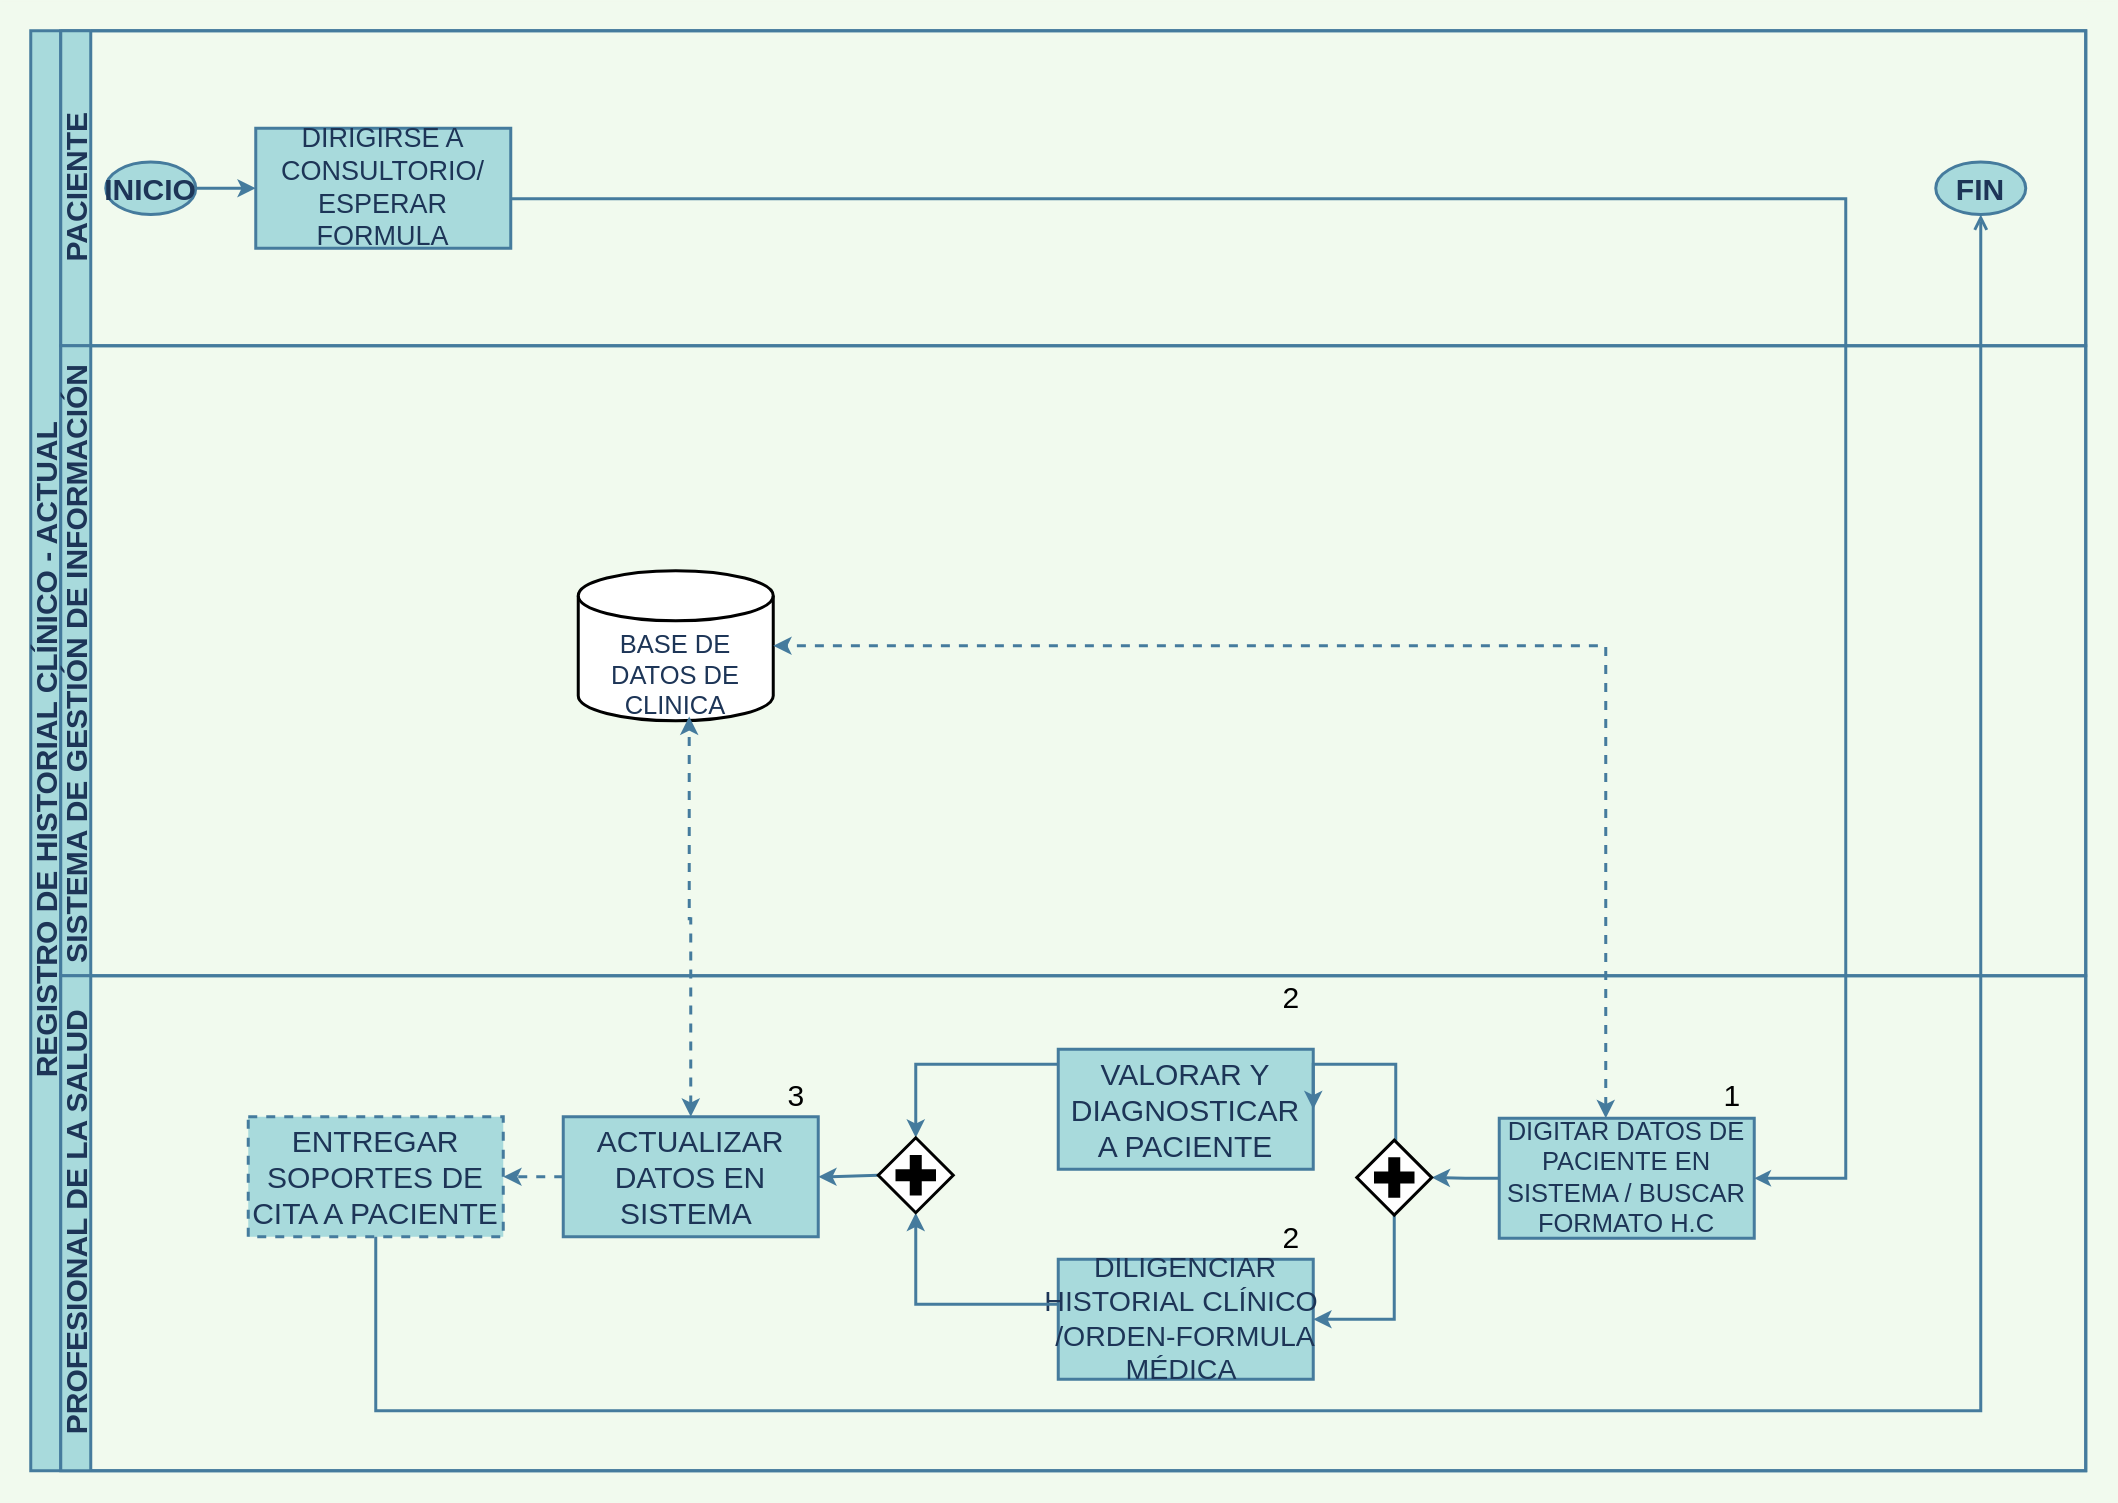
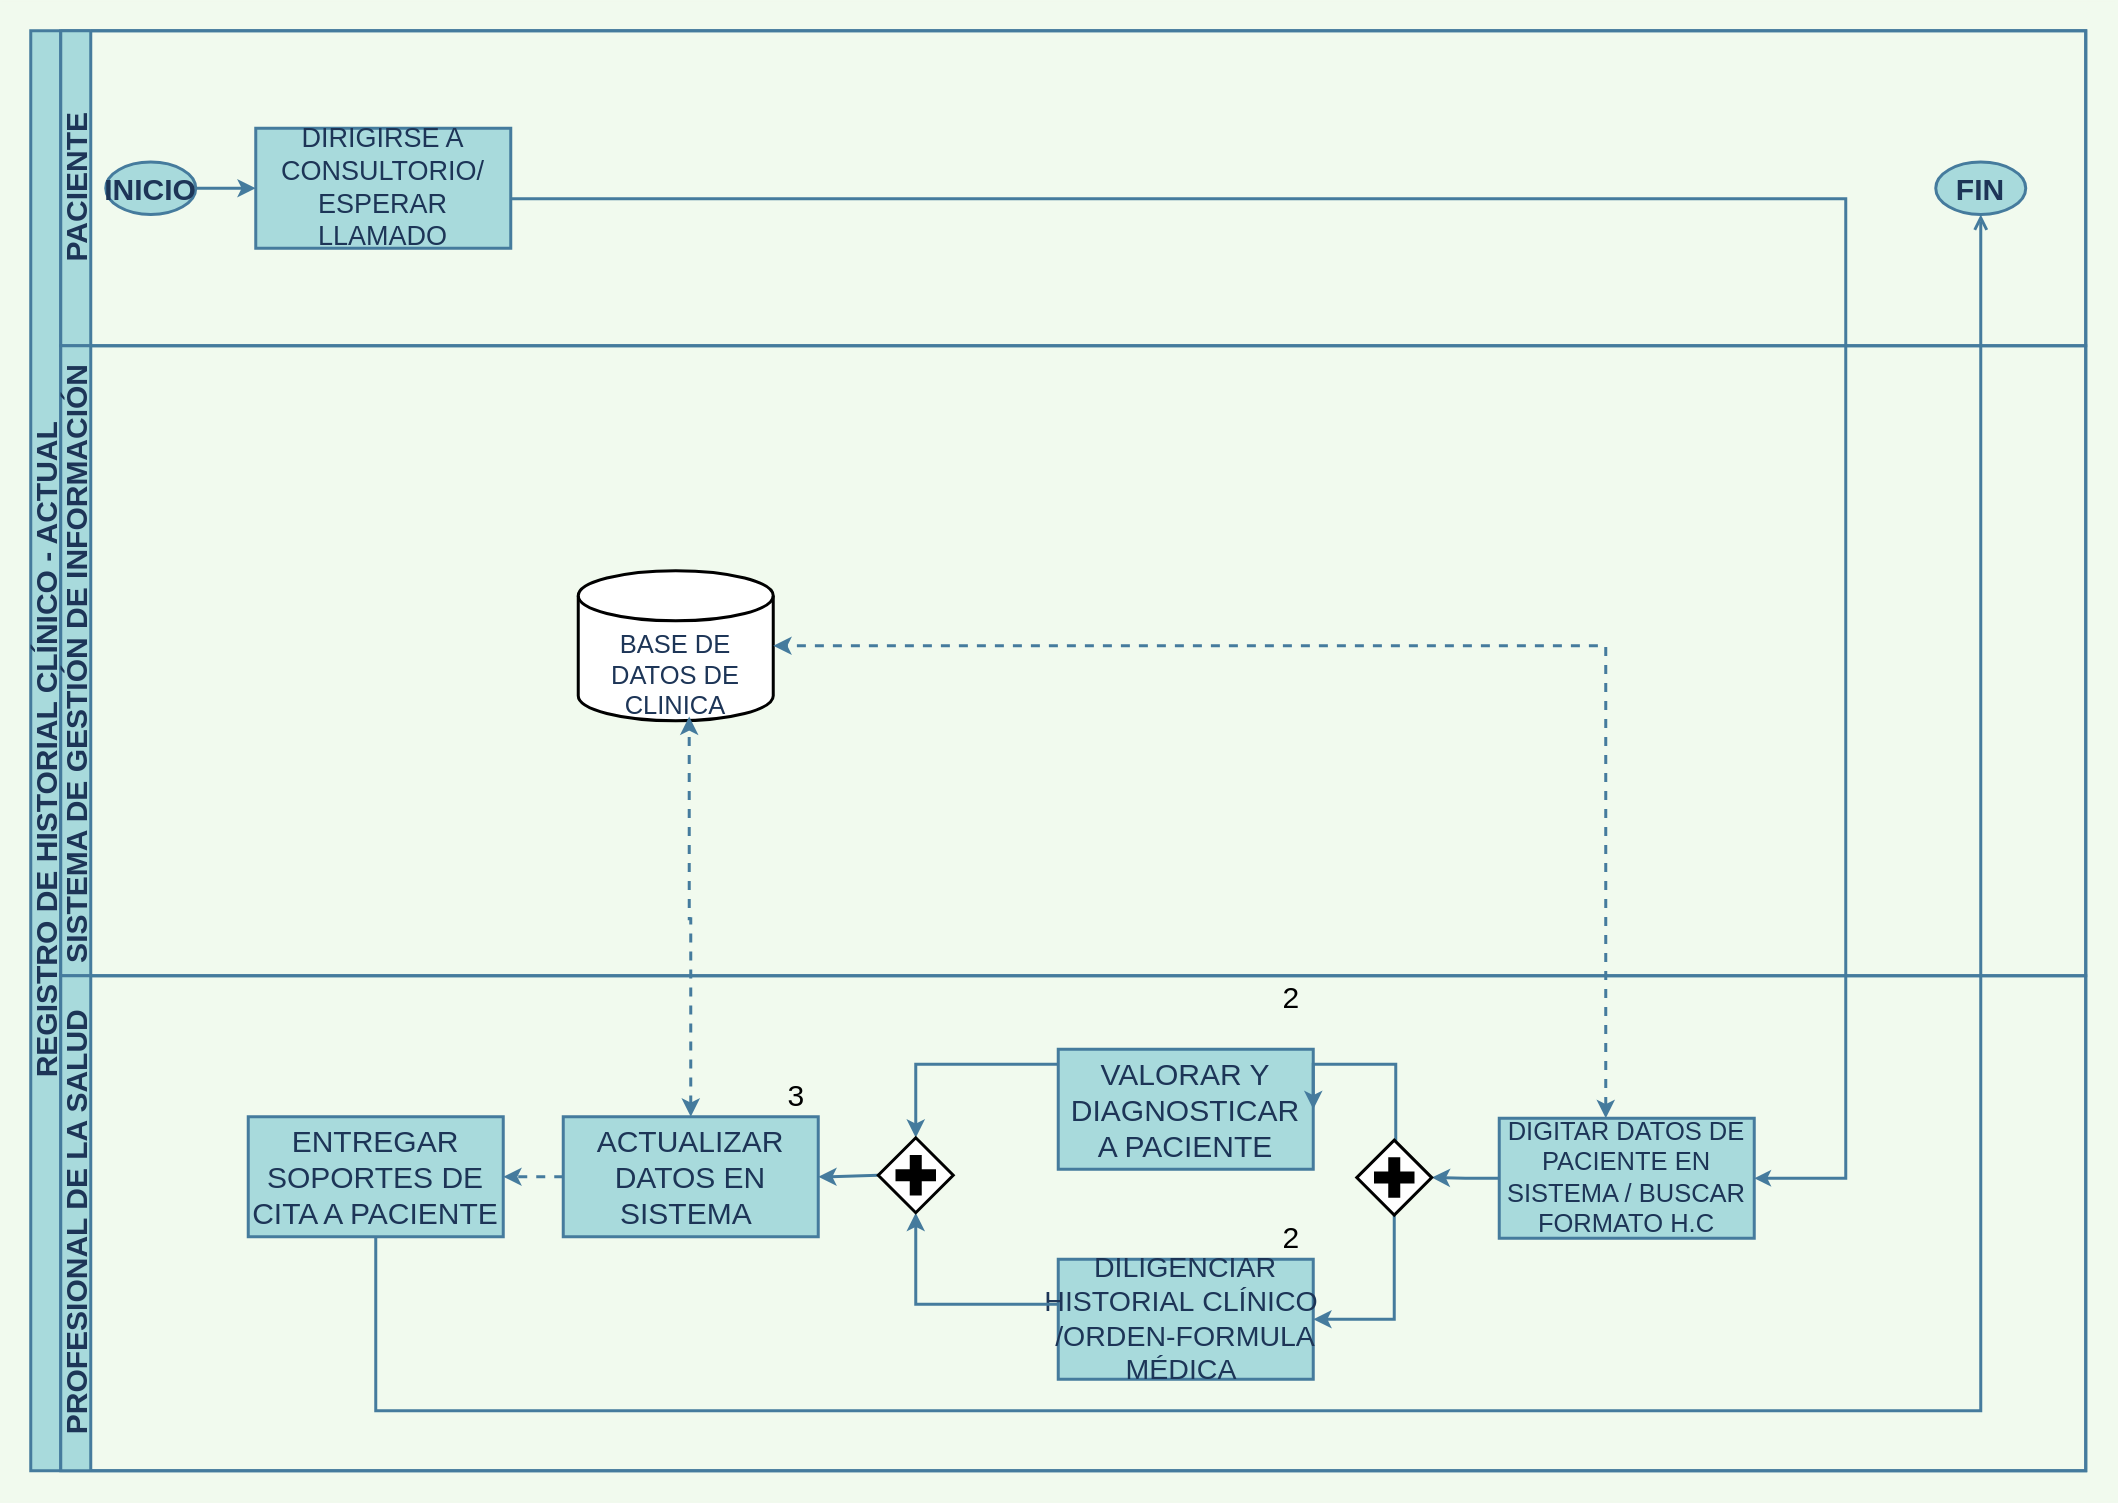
(383, 188) -> (383, 188)
(1732, 1094) -> none
(376, 1177) -> (376, 1177)
